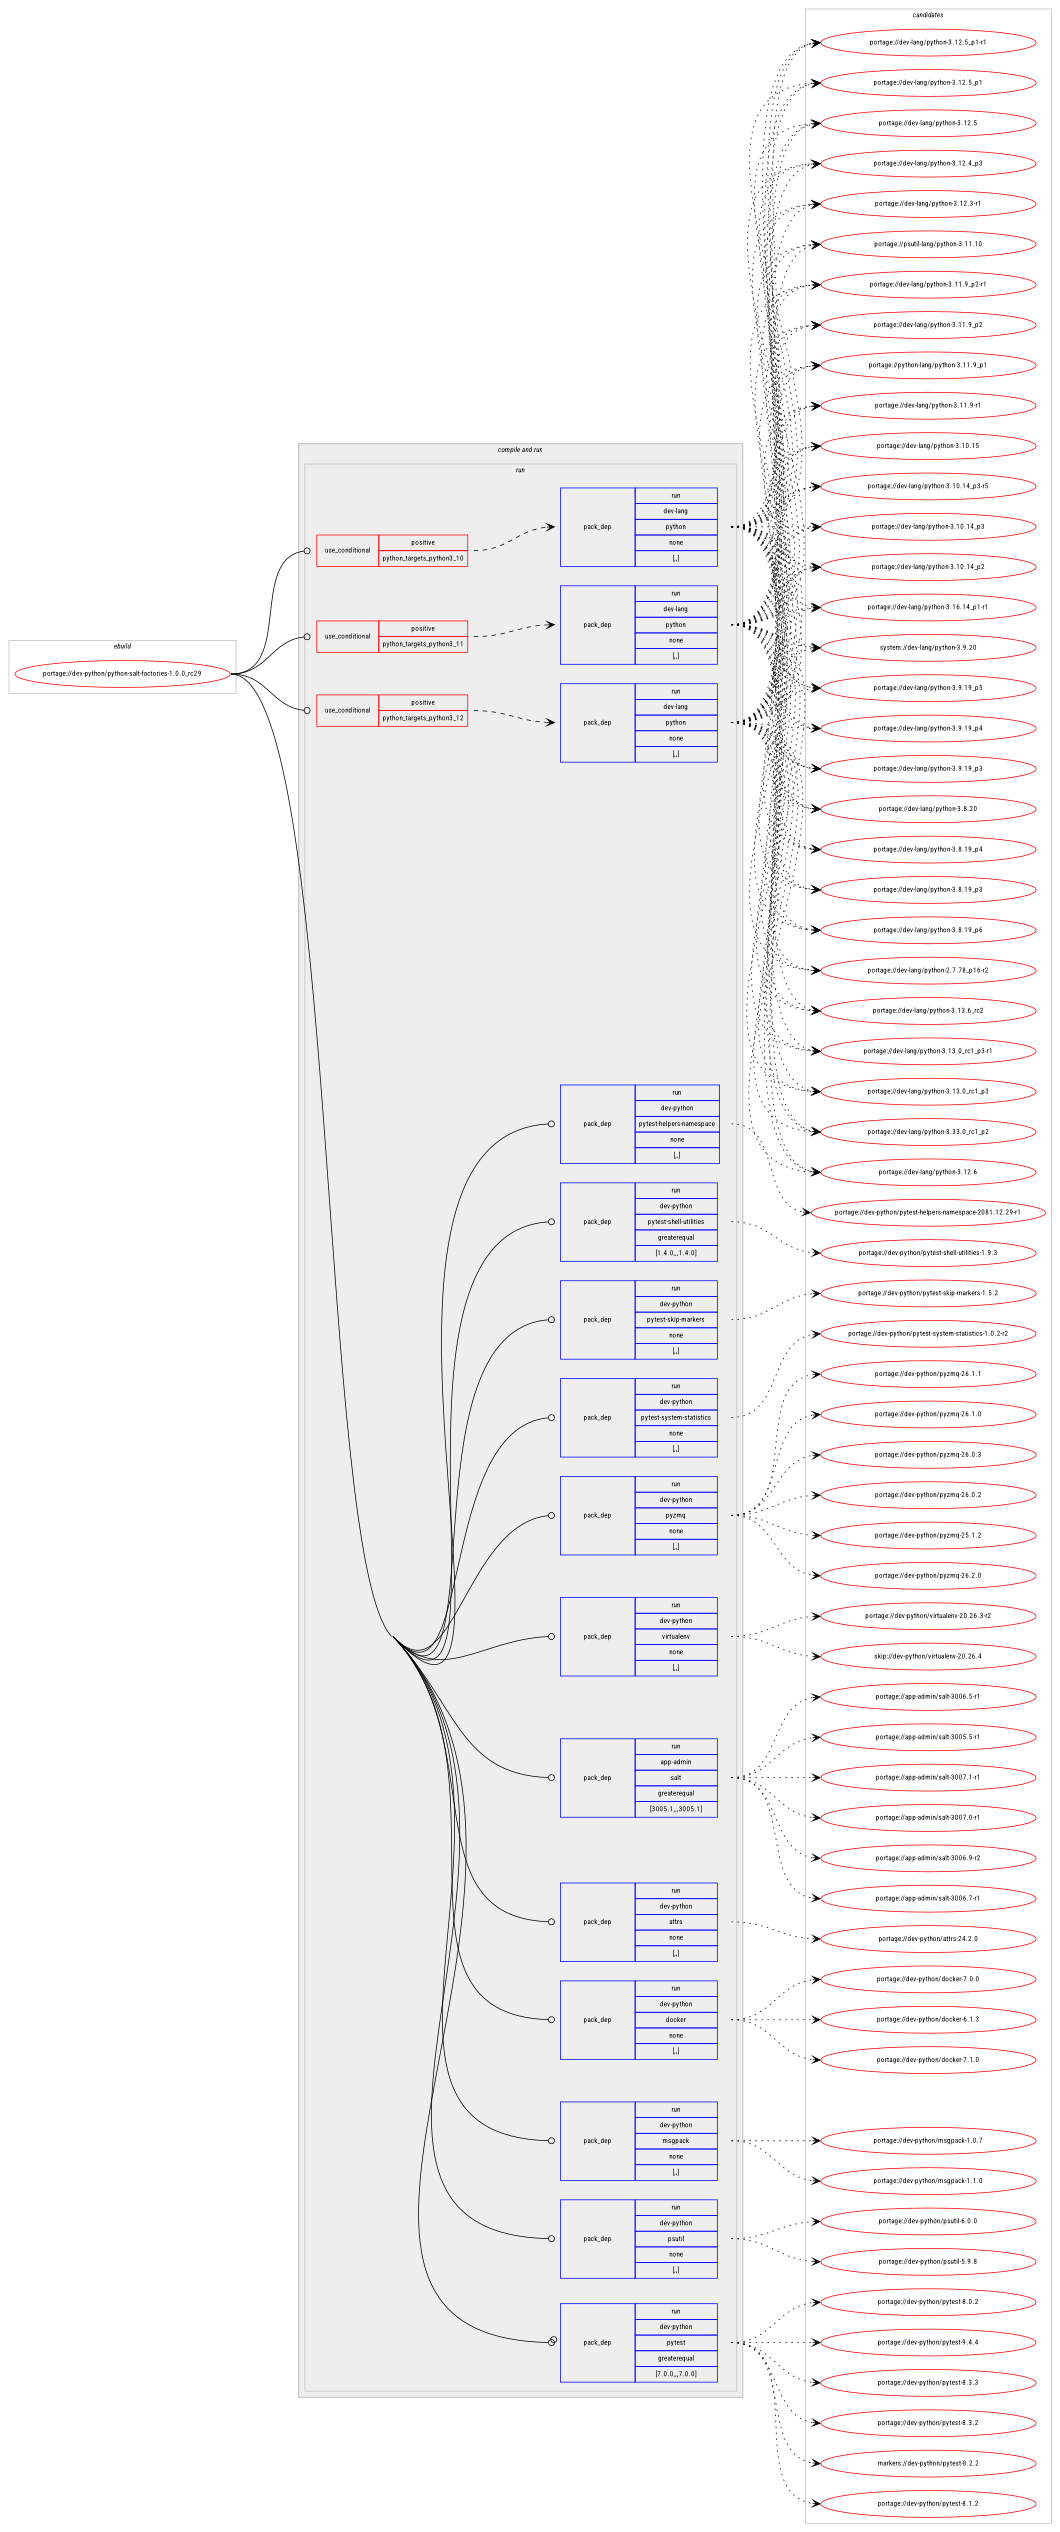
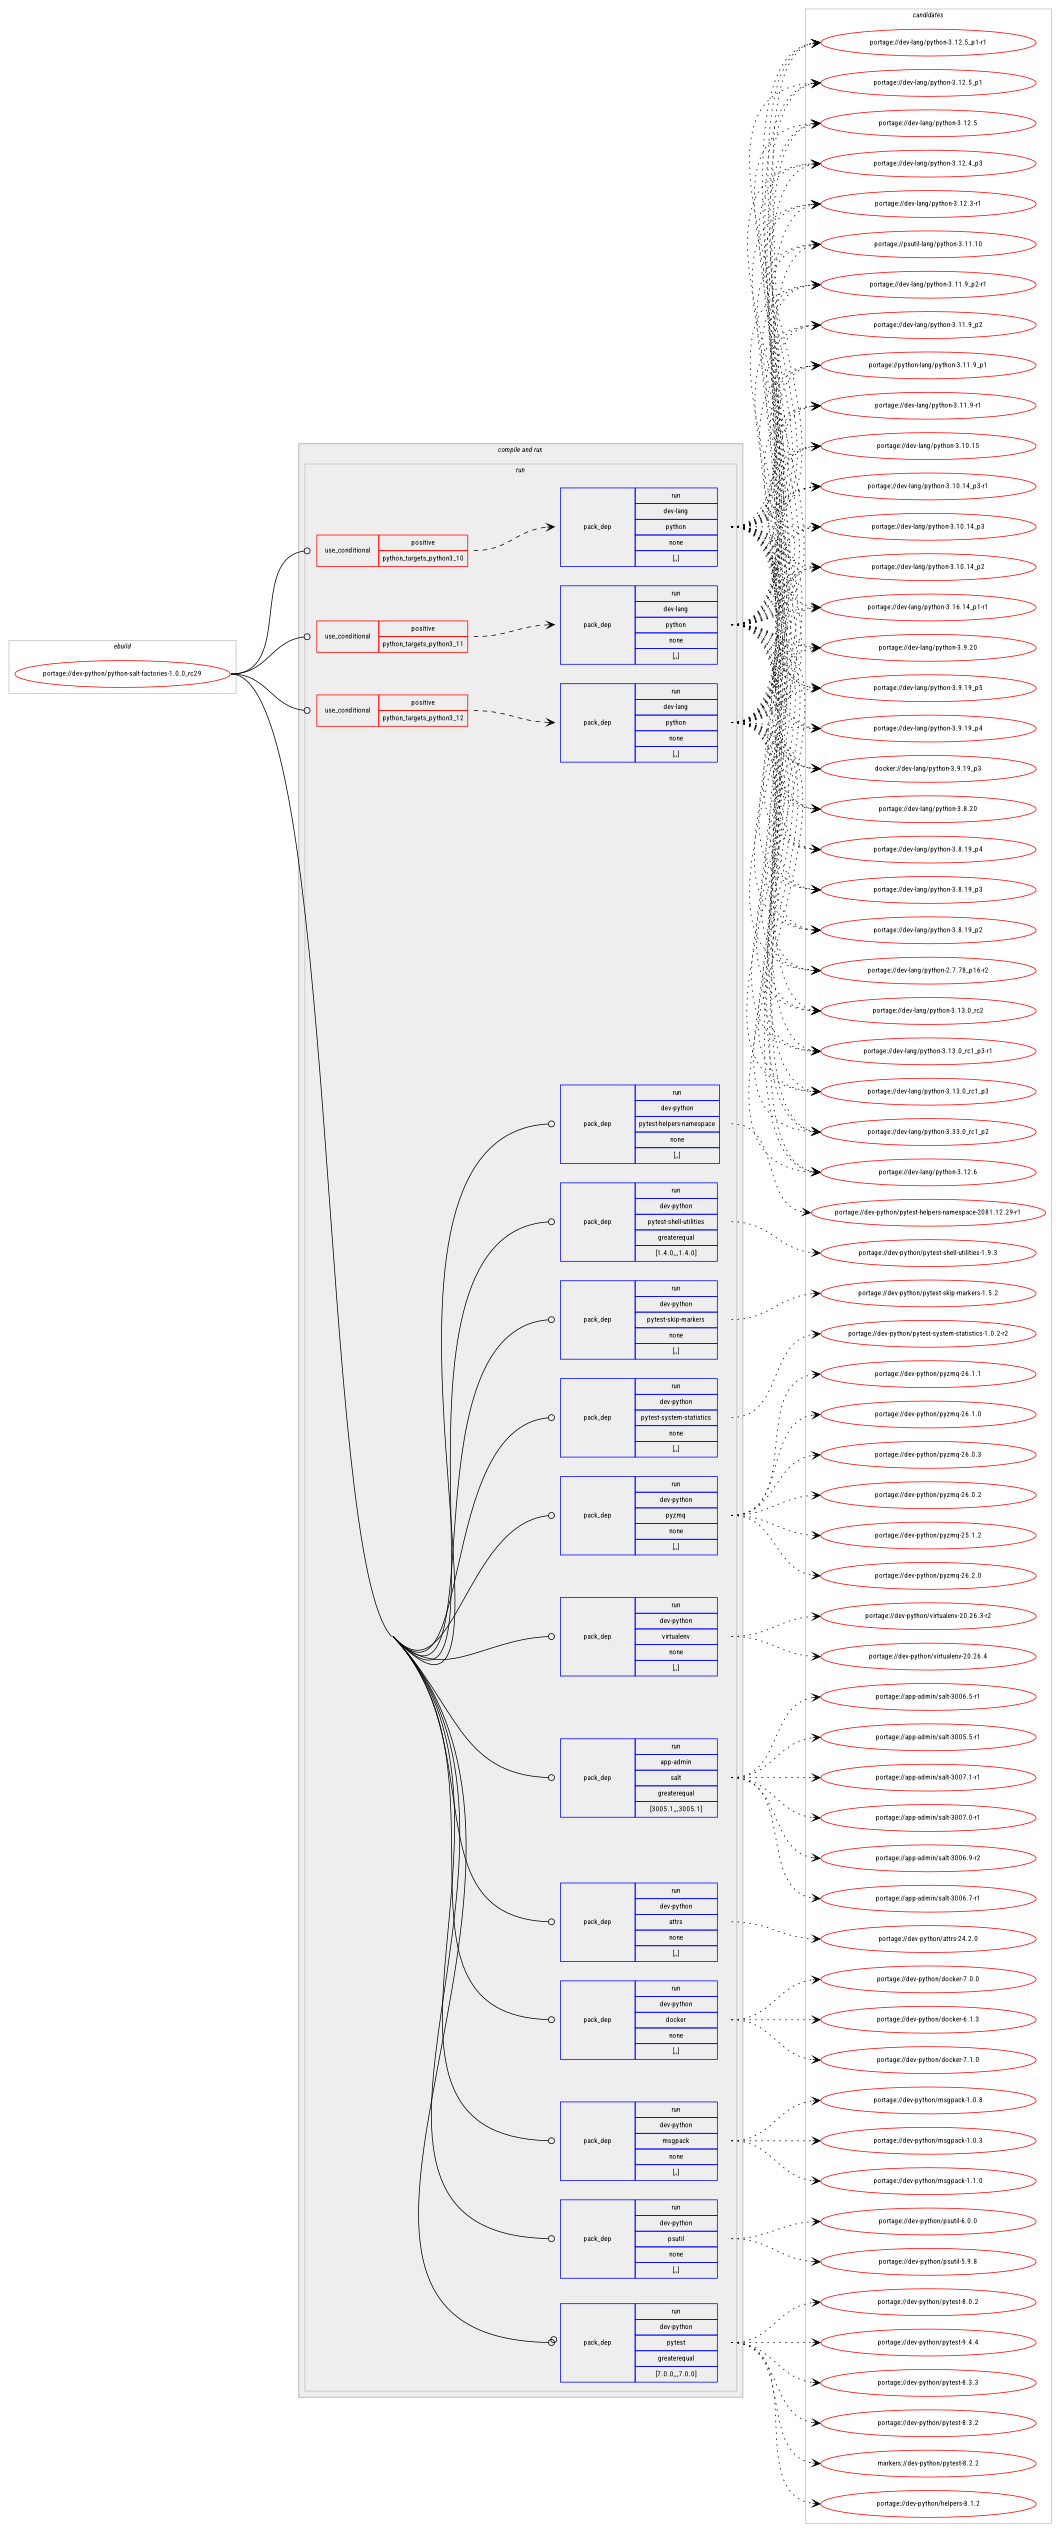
(928, 486) -> (928, 486)
(928, 648) -> (928, 648)
(928, 769) -> (928, 769)
(928, 930) -> (928, 930)
(928, 1011) -> (928, 1011)
(928, 1657) -> (928, 1657)
none -> (928, 2100)
(928, 2141) -> (928, 2141)
(928, 2504) -> (928, 2504)
